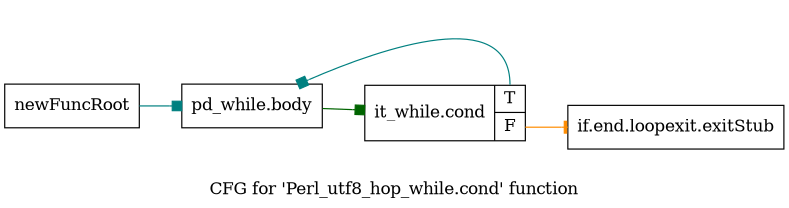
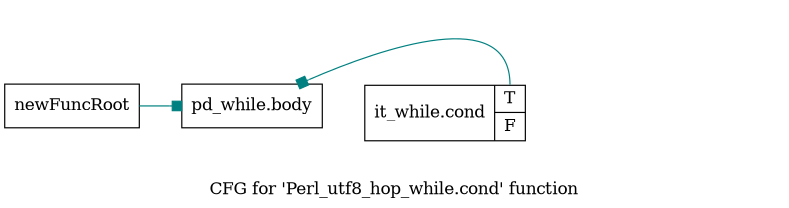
(338, 109) -> none
(676, 127) -> none
